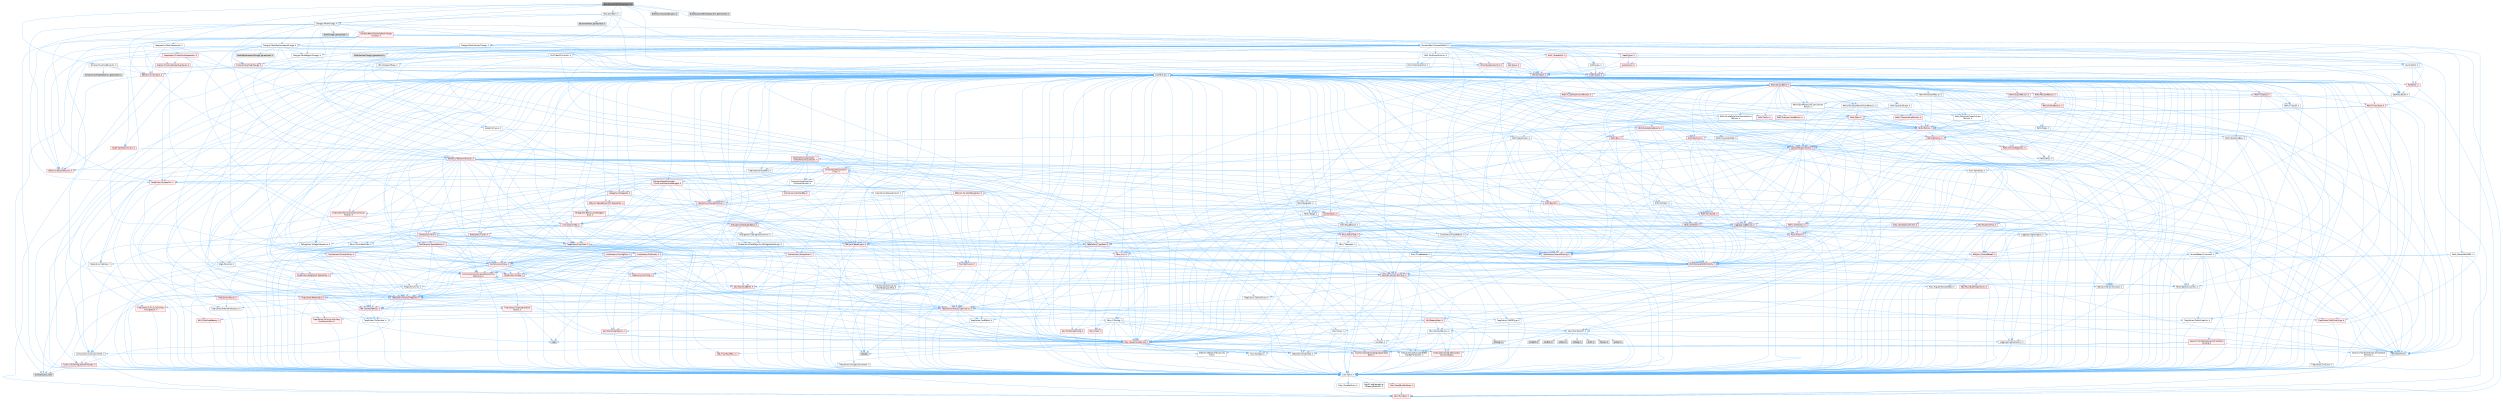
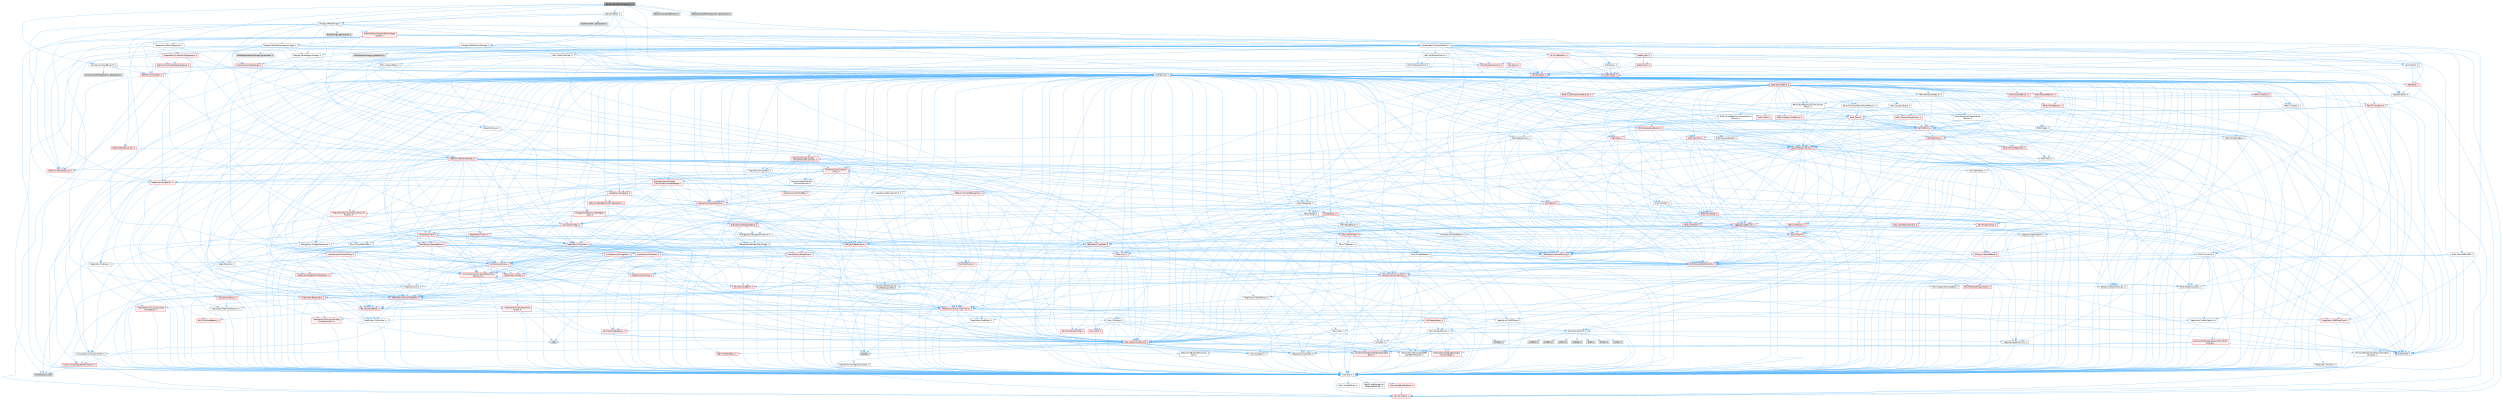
(760, 245) -> (754, 245)
(2202, 255) -> (2206, 255)
